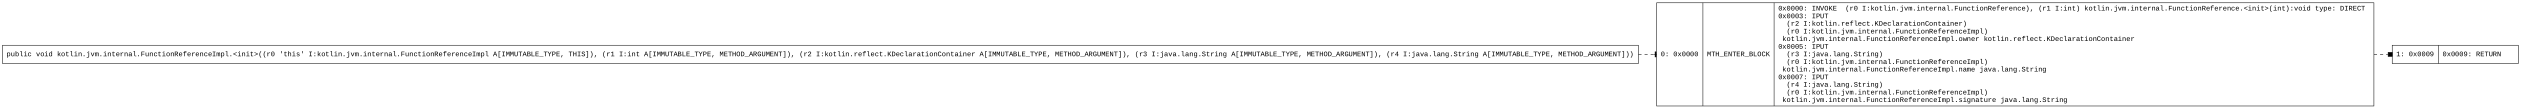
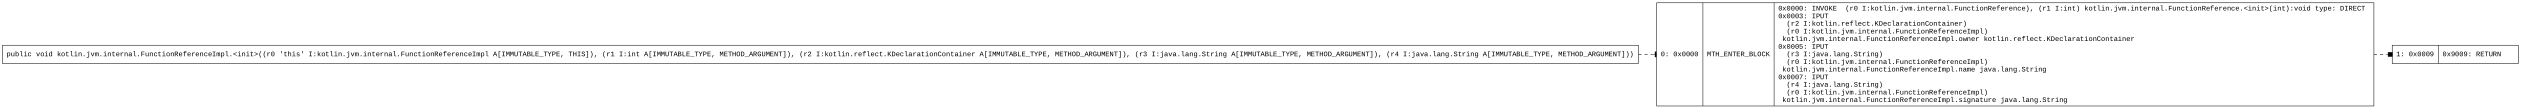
(2478, 54) -> (2478, 54)
